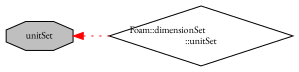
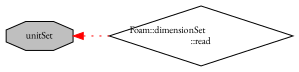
(201, 36) -> (201, 36)
